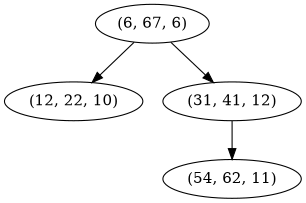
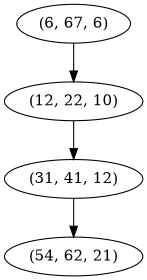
(188, 59) -> (74, 135)
(232, 179) -> (74, 257)
